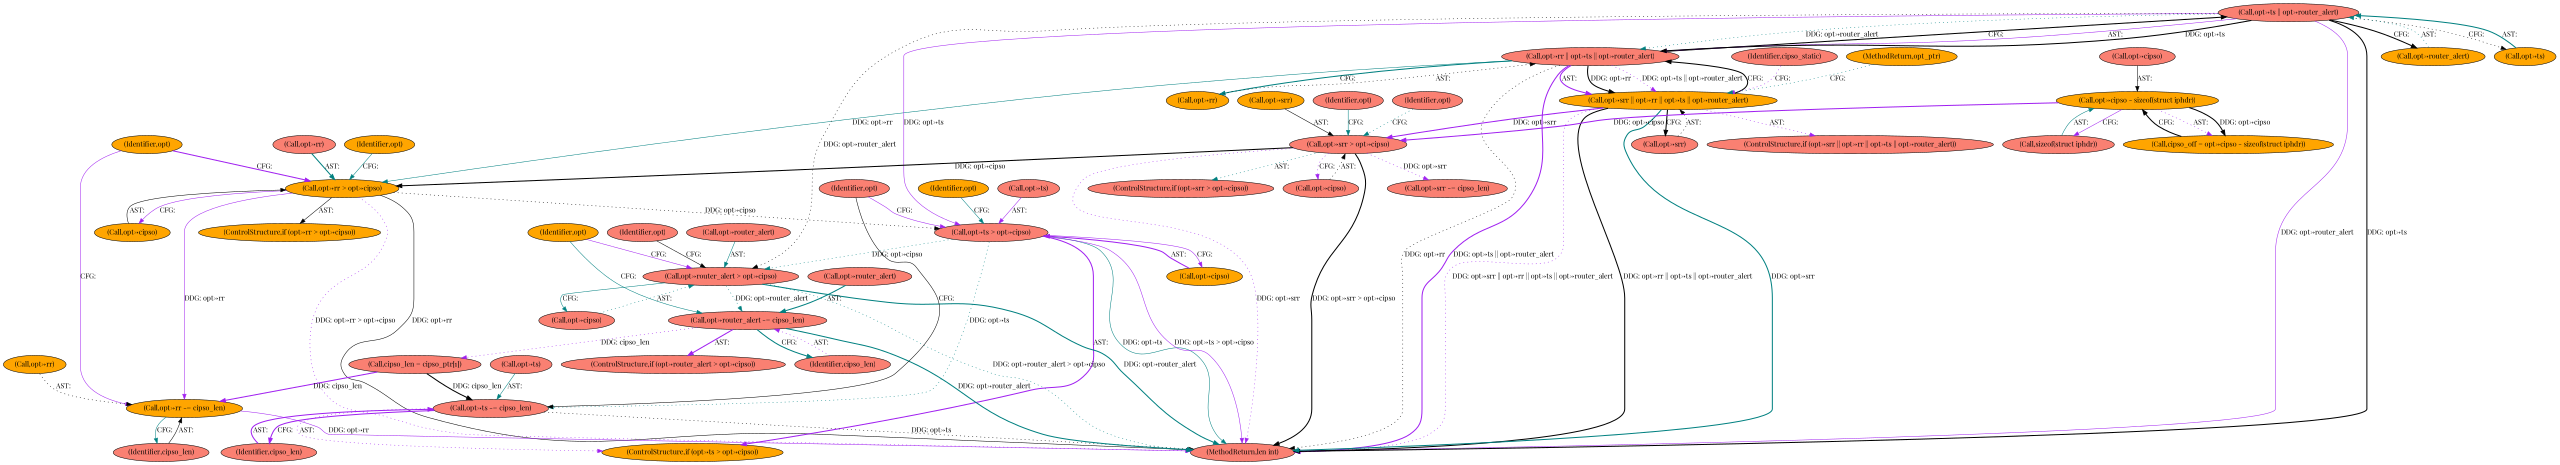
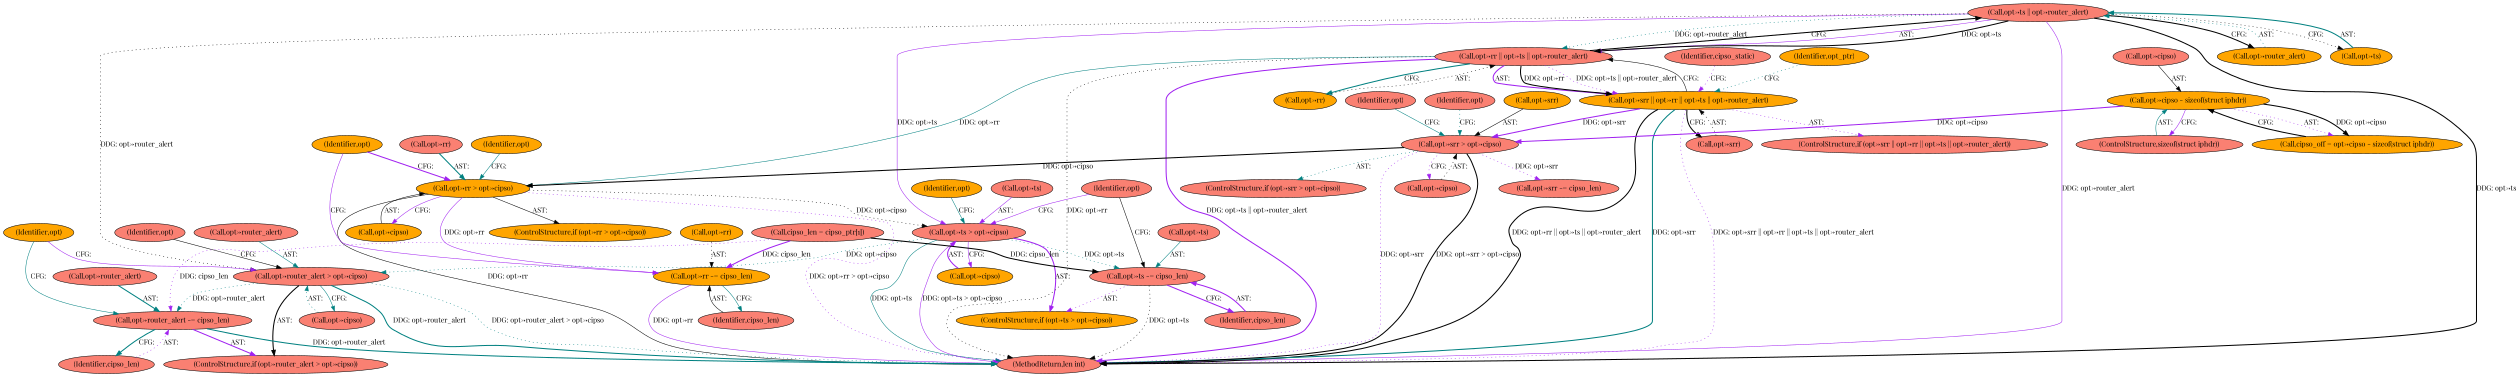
(1902, 57) -> (1824, 57)
(1721, 68) -> (1655, 66)
(2058, 145) -> (2159, 145)
none -> (276, 314)
(582, 342) -> (453, 243)
